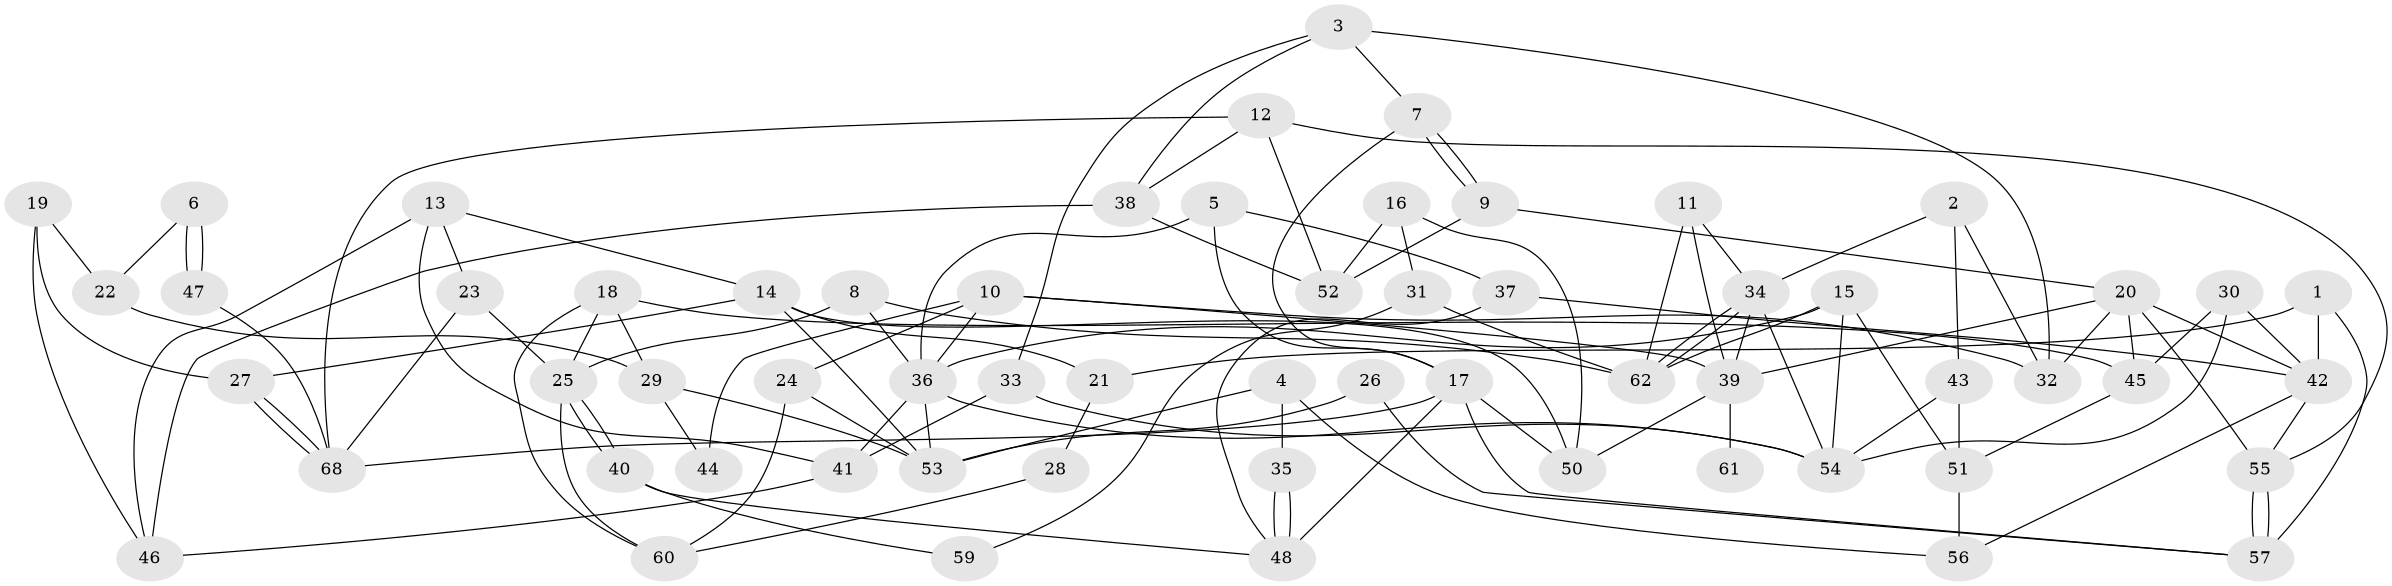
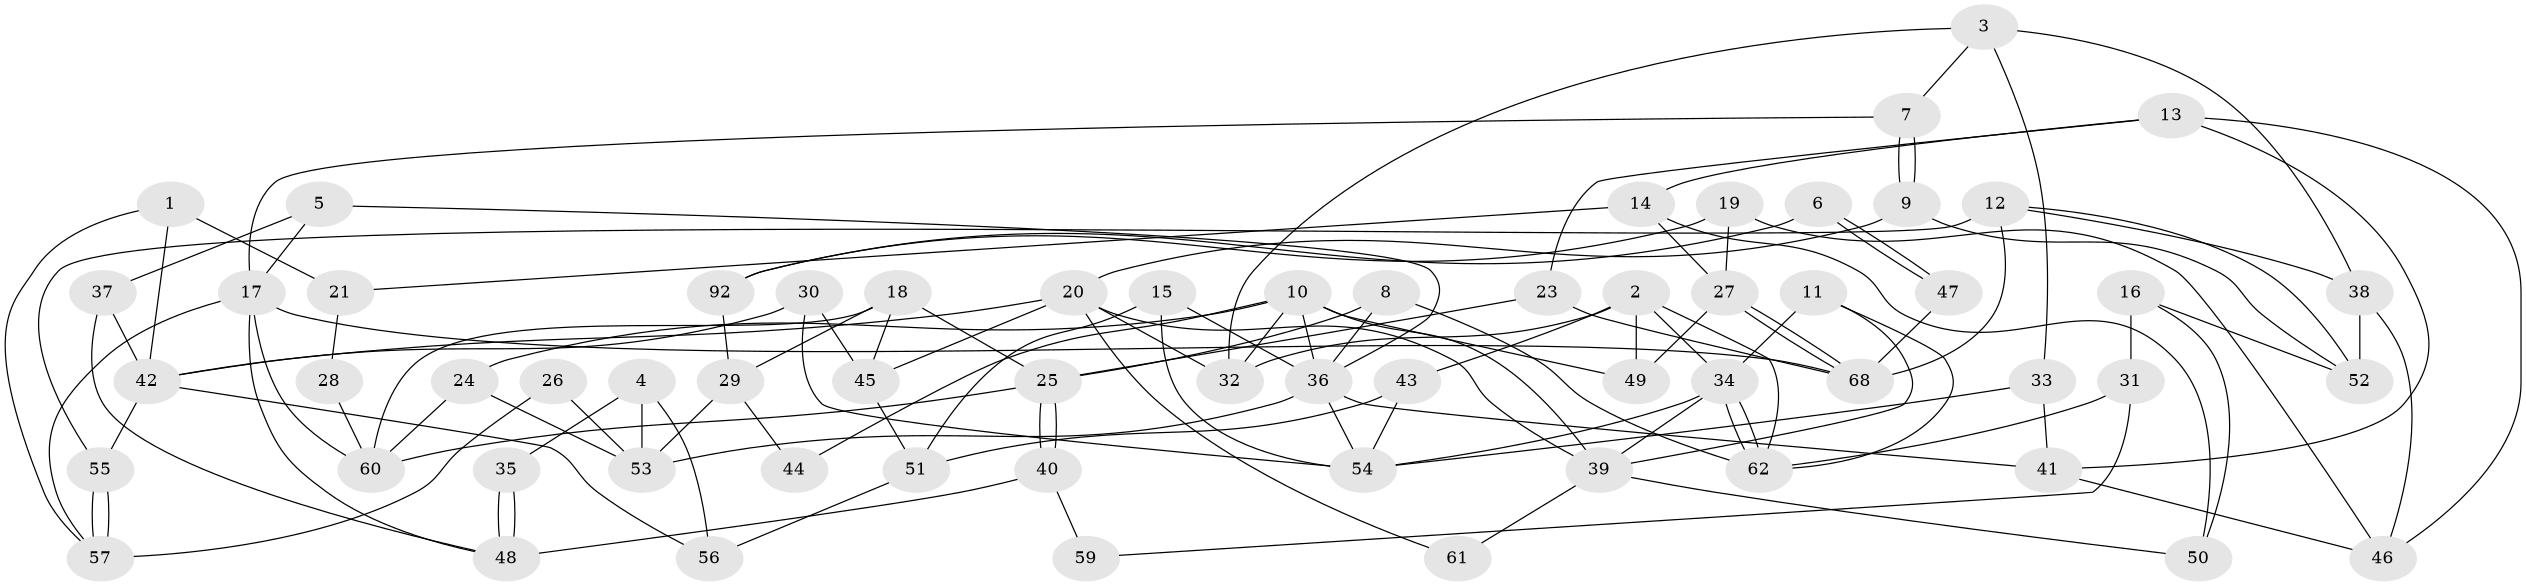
(106, 293) -> (721, 293)
(1732, 341) -> (1739, 343)
(2194, 376) -> (1220, 447)
(851, 380) -> none
none -> (1636, 381)
(1527, 434) -> (279, 394)
